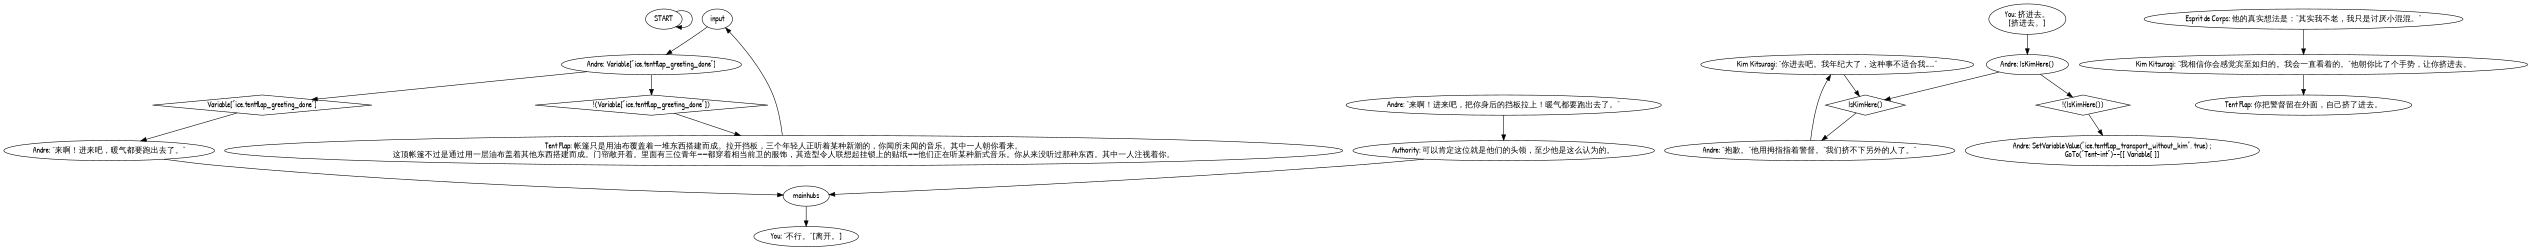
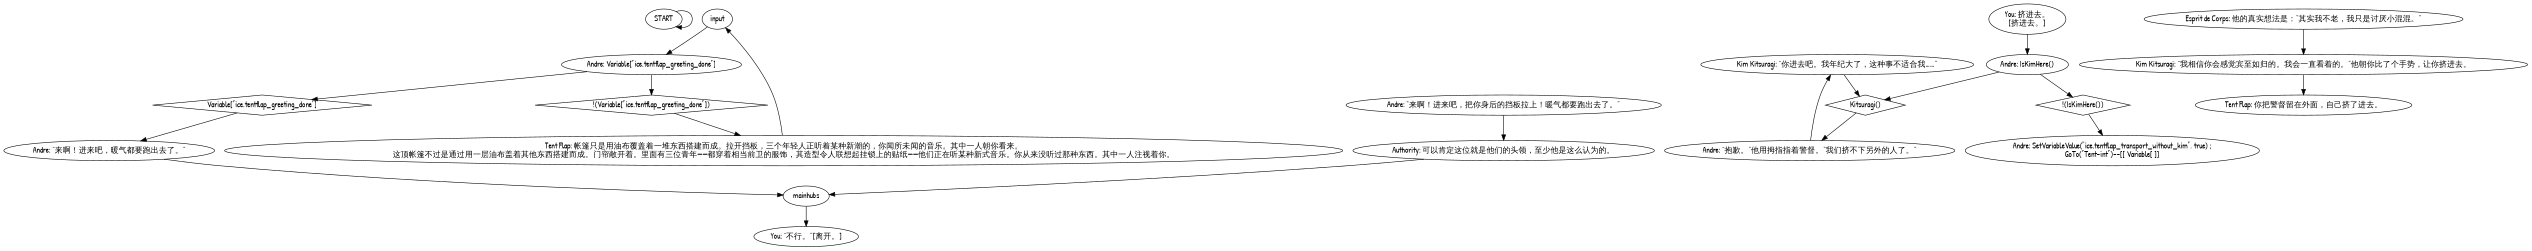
(1865, 105) -> (1865, 105)
